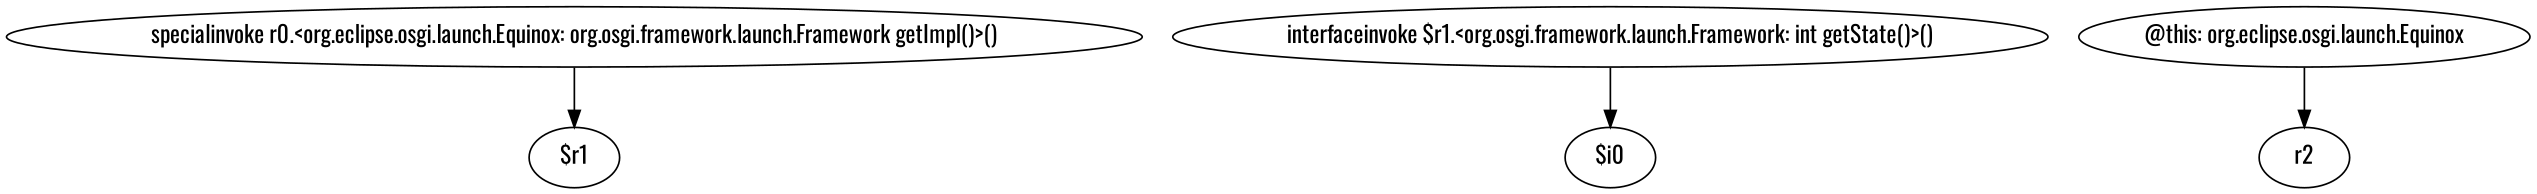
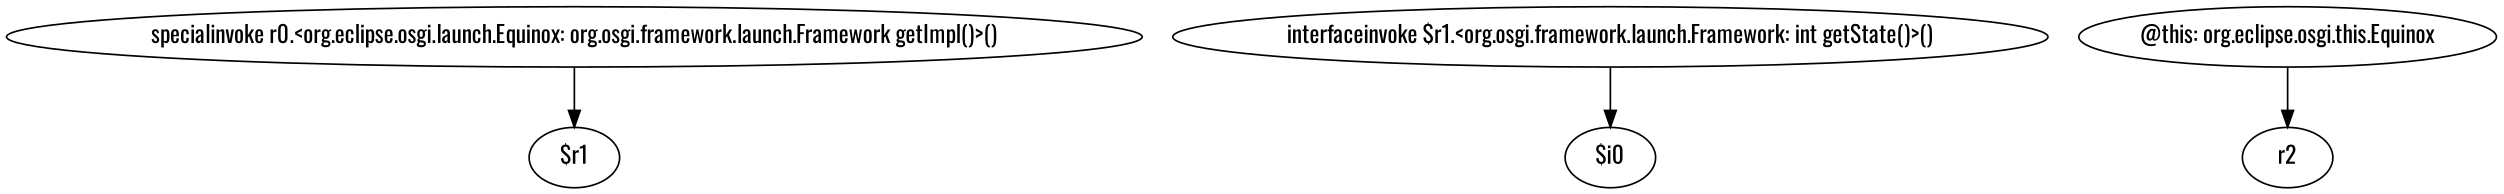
(2304, 37) -> (2288, 37)
